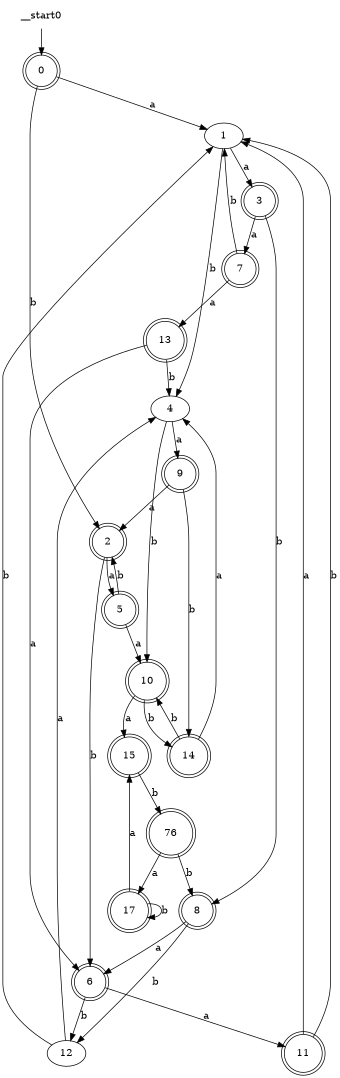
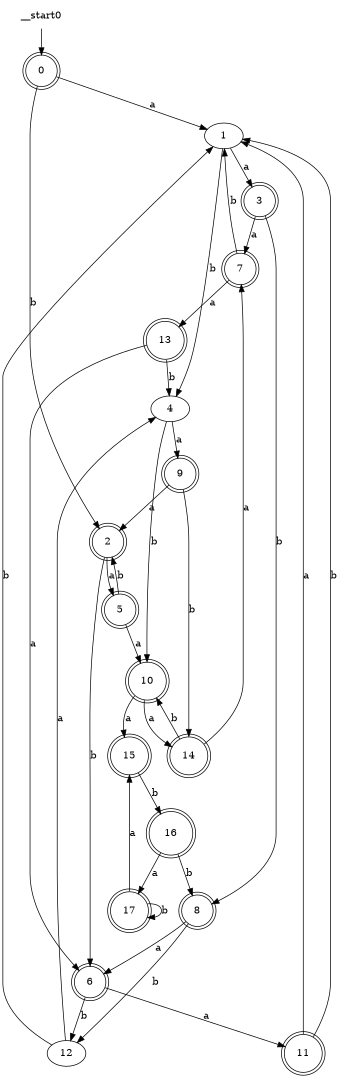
(216, 579) -> (243, 525)
(152, 718) -> (152, 718)
(171, 833) -> (171, 833)
